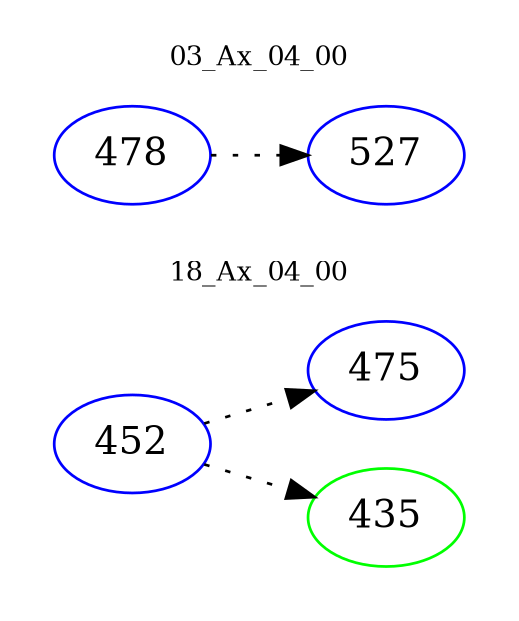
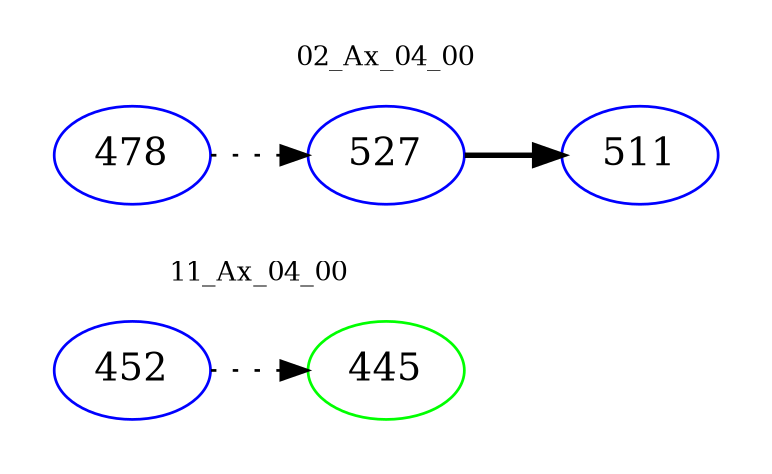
(259, 59) -> (386, 59)
none -> (640, 155)
(259, 274) -> (259, 274)
(386, 370) -> none
(386, 517) -> (386, 370)
